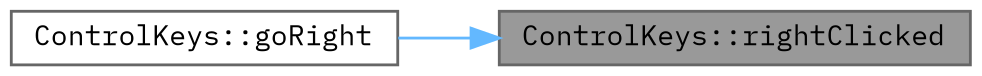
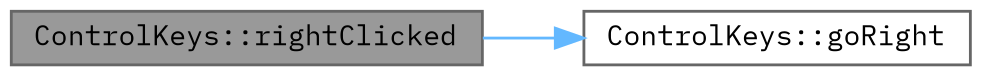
(434, 38) -> (519, 38)
